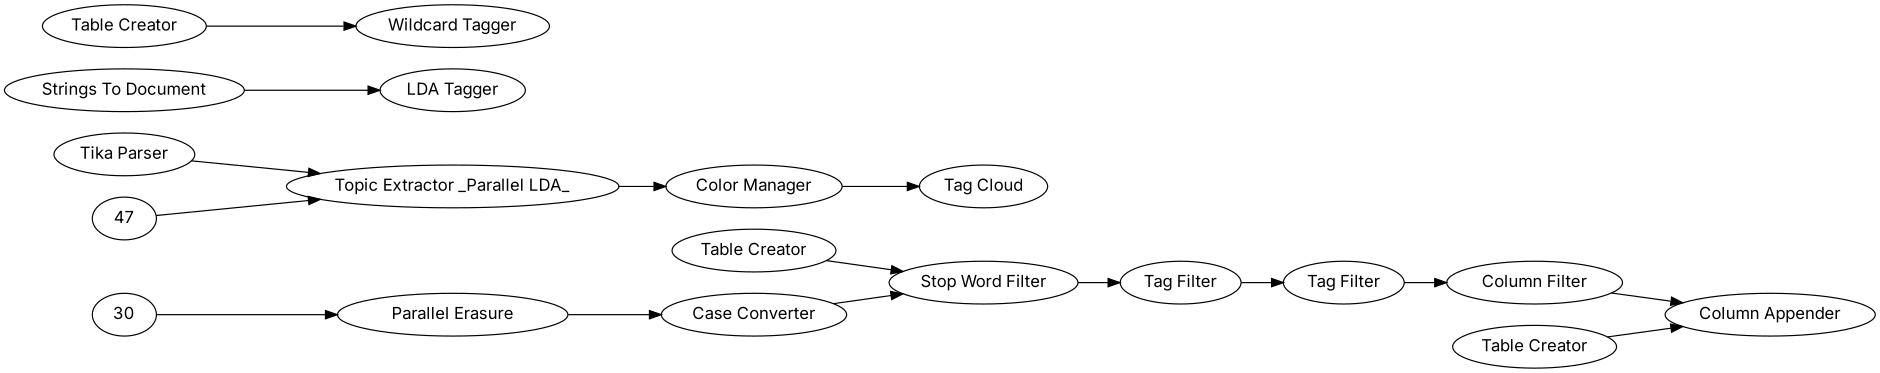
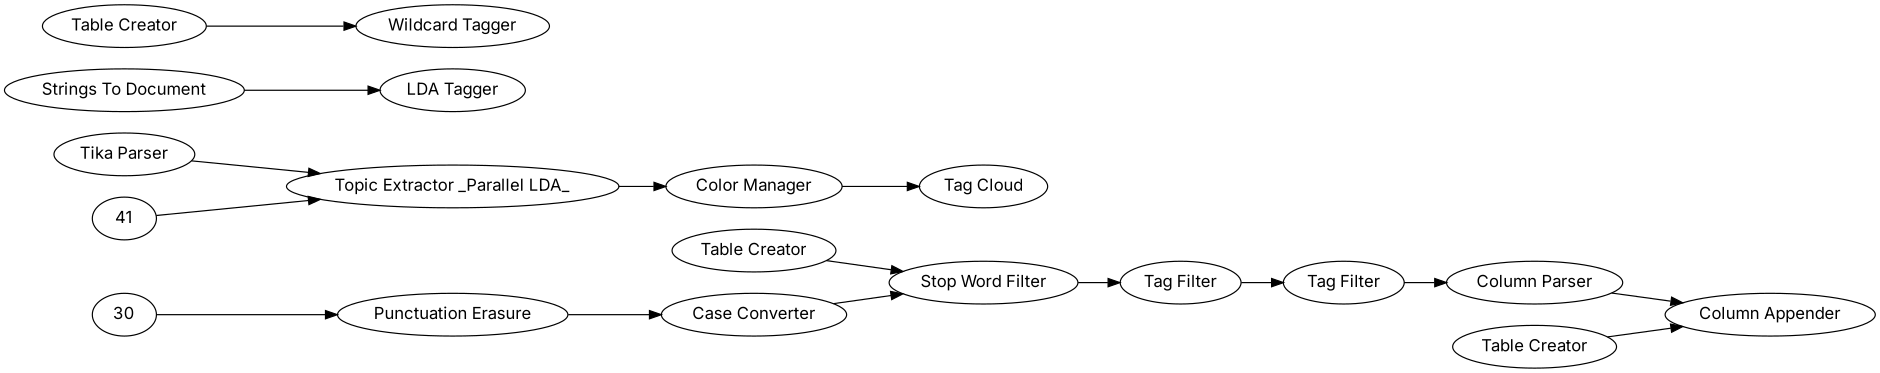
(124, 218) -> (124, 218)
(1535, 283) -> (1535, 283)
(453, 315) -> (453, 315)
